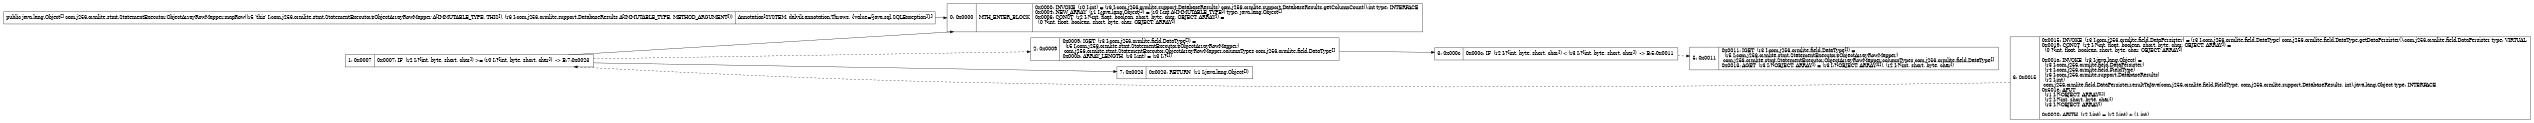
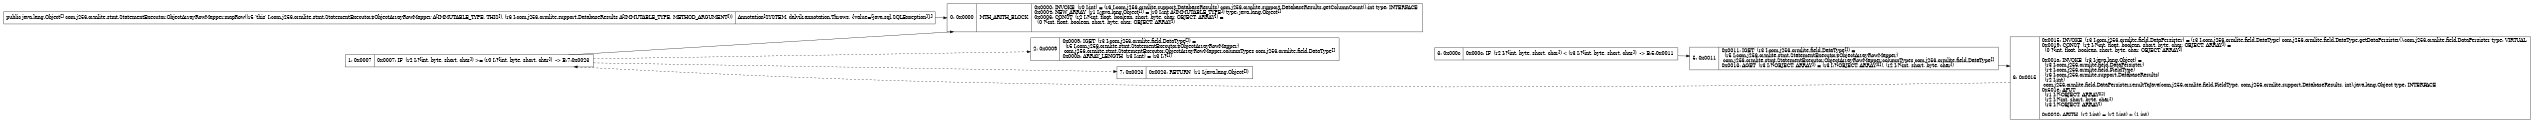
(1004, 18) -> (1004, 18)
(1385, 52) -> none
(1682, 56) -> (1682, 56)
none -> (2002, 66)
(854, 67) -> (854, 67)
